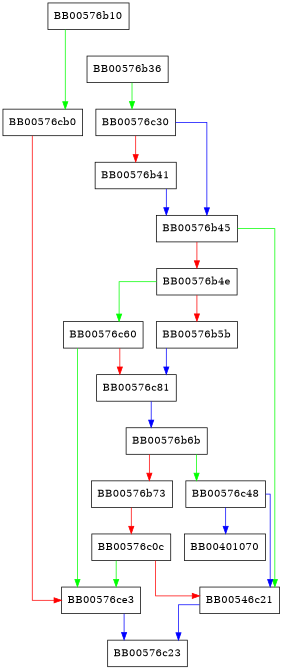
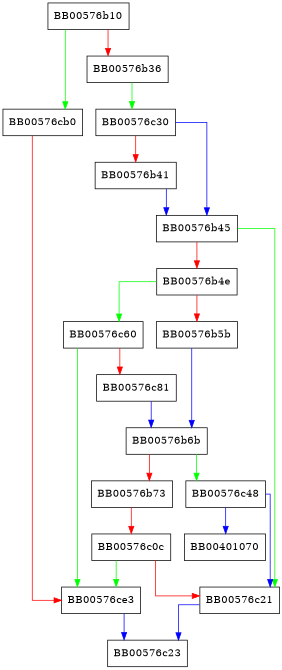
none -> (108, 39)
(166, 358) -> (192, 384)
(240, 600) -> (240, 600)
